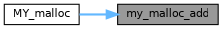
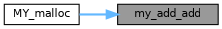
(168, 14) -> (168, 14)
